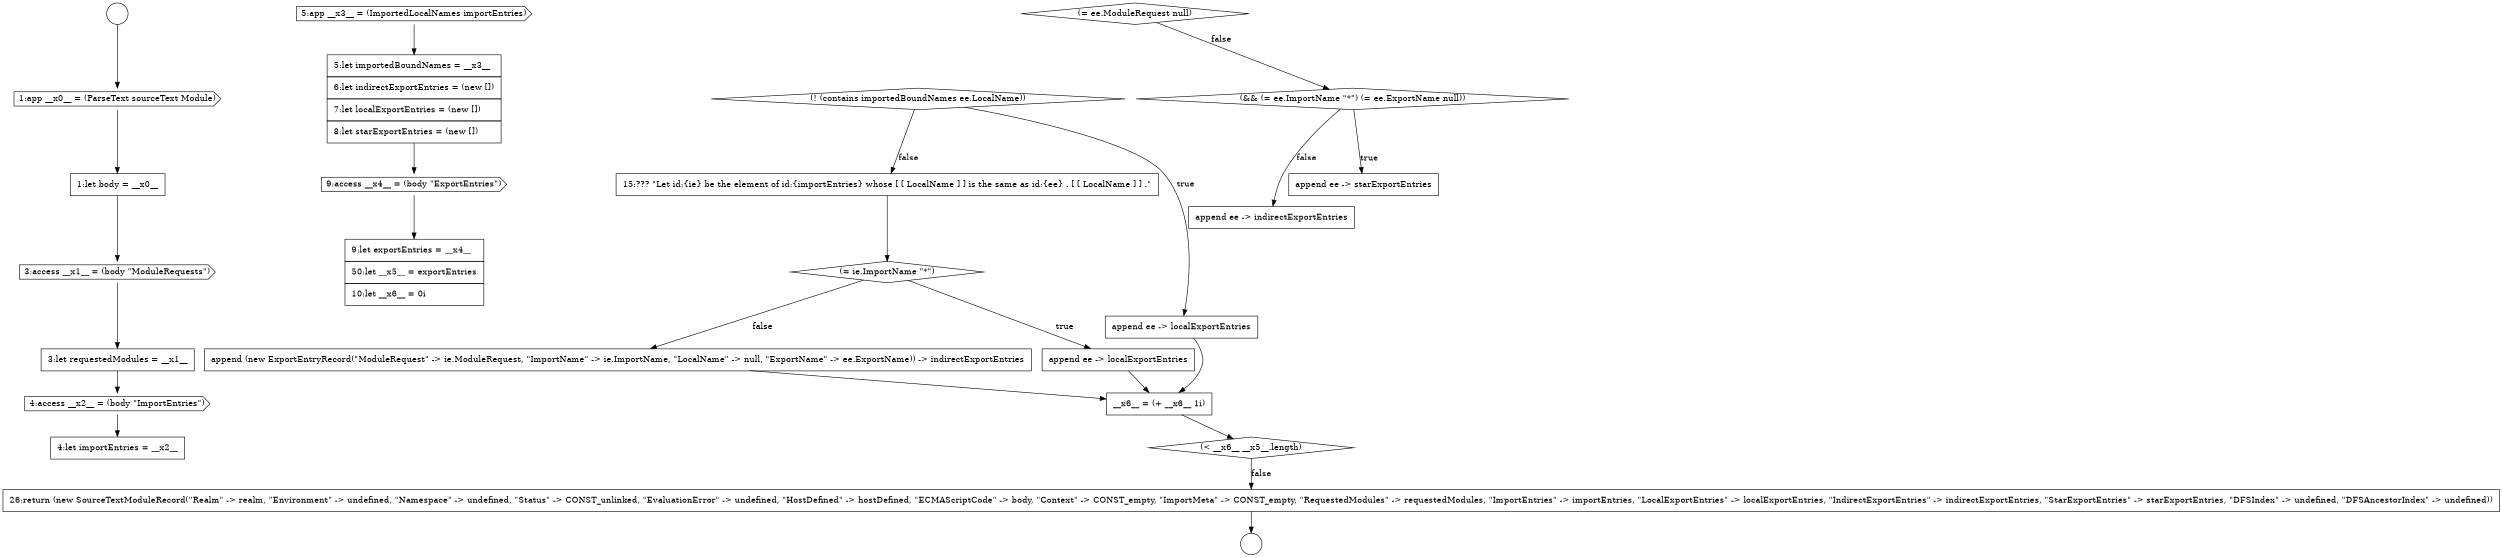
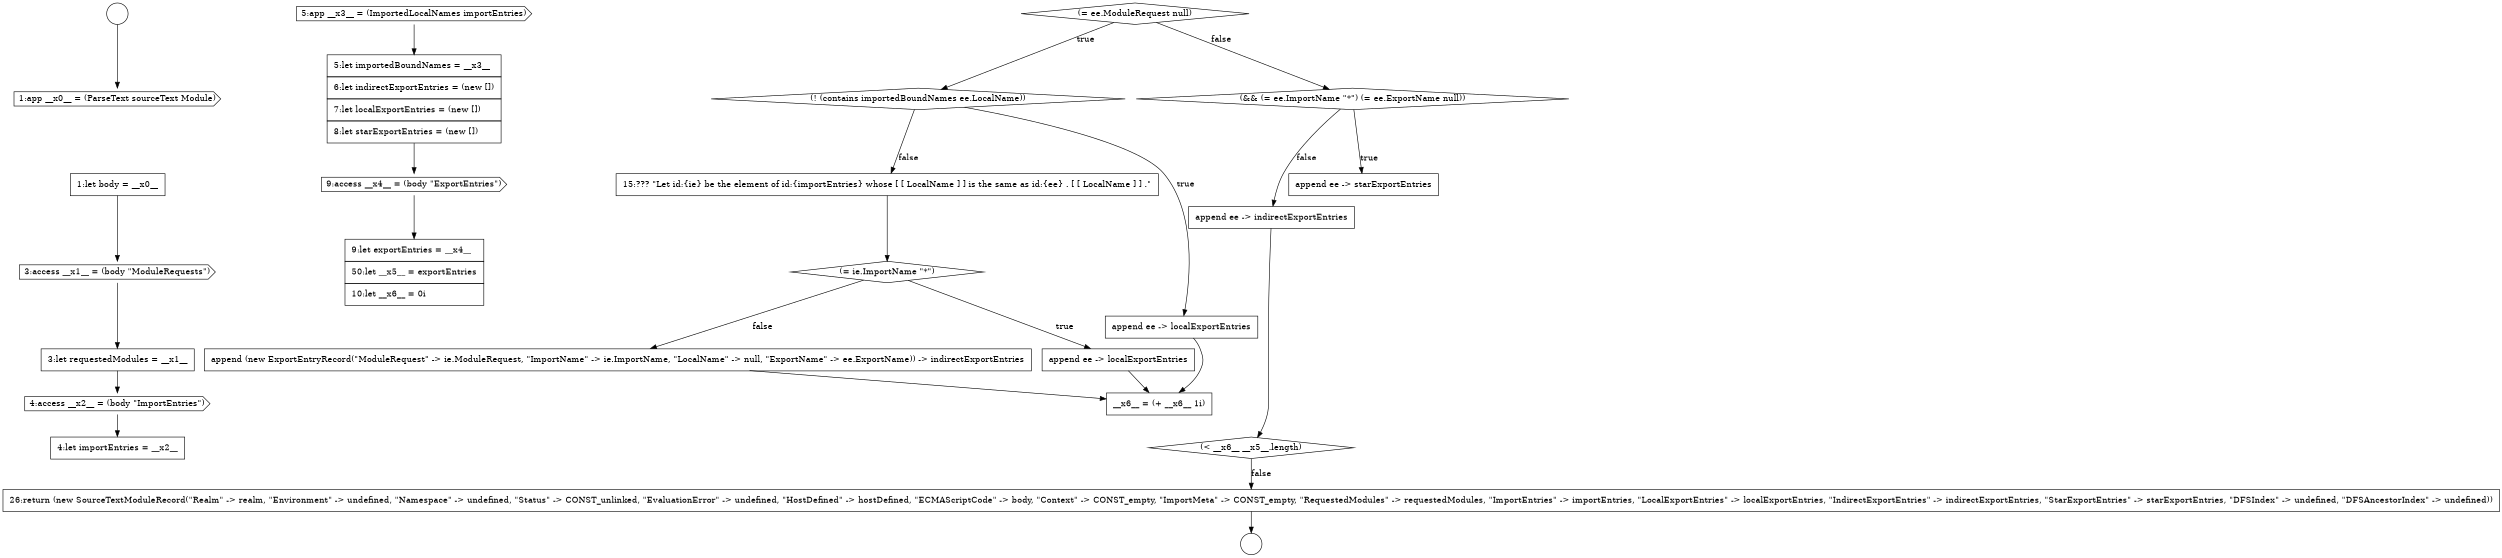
none -> (1030, 55)
(117, 138) -> none
(1205, 426) -> (1269, 331)
